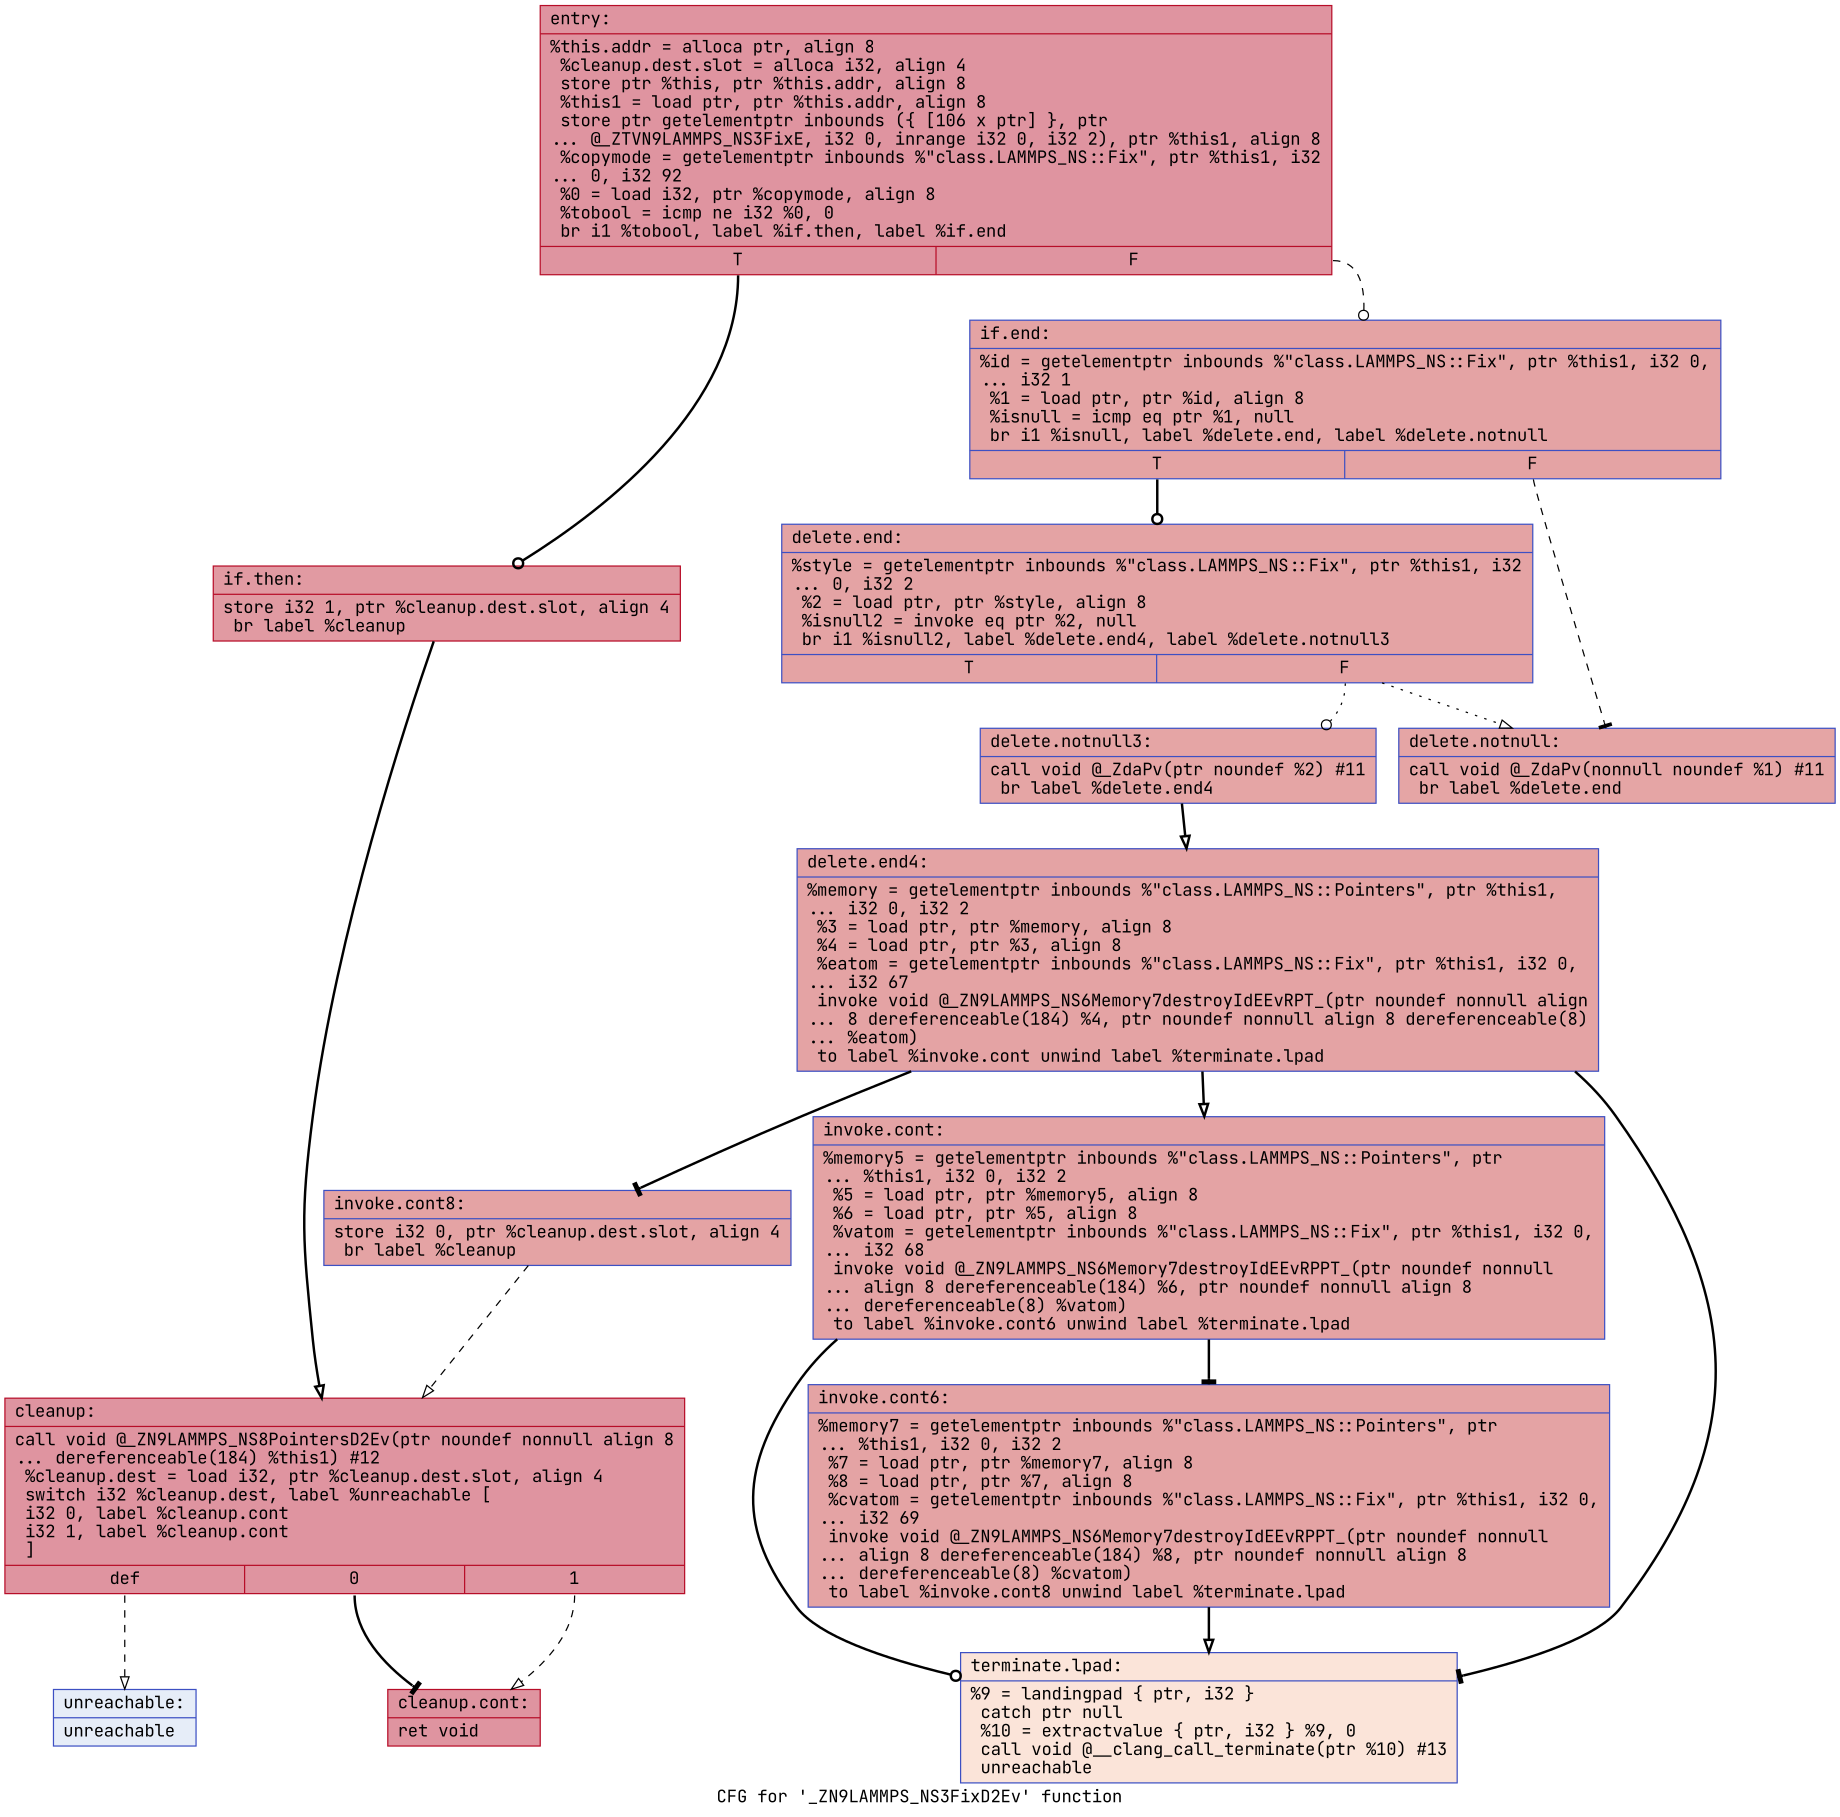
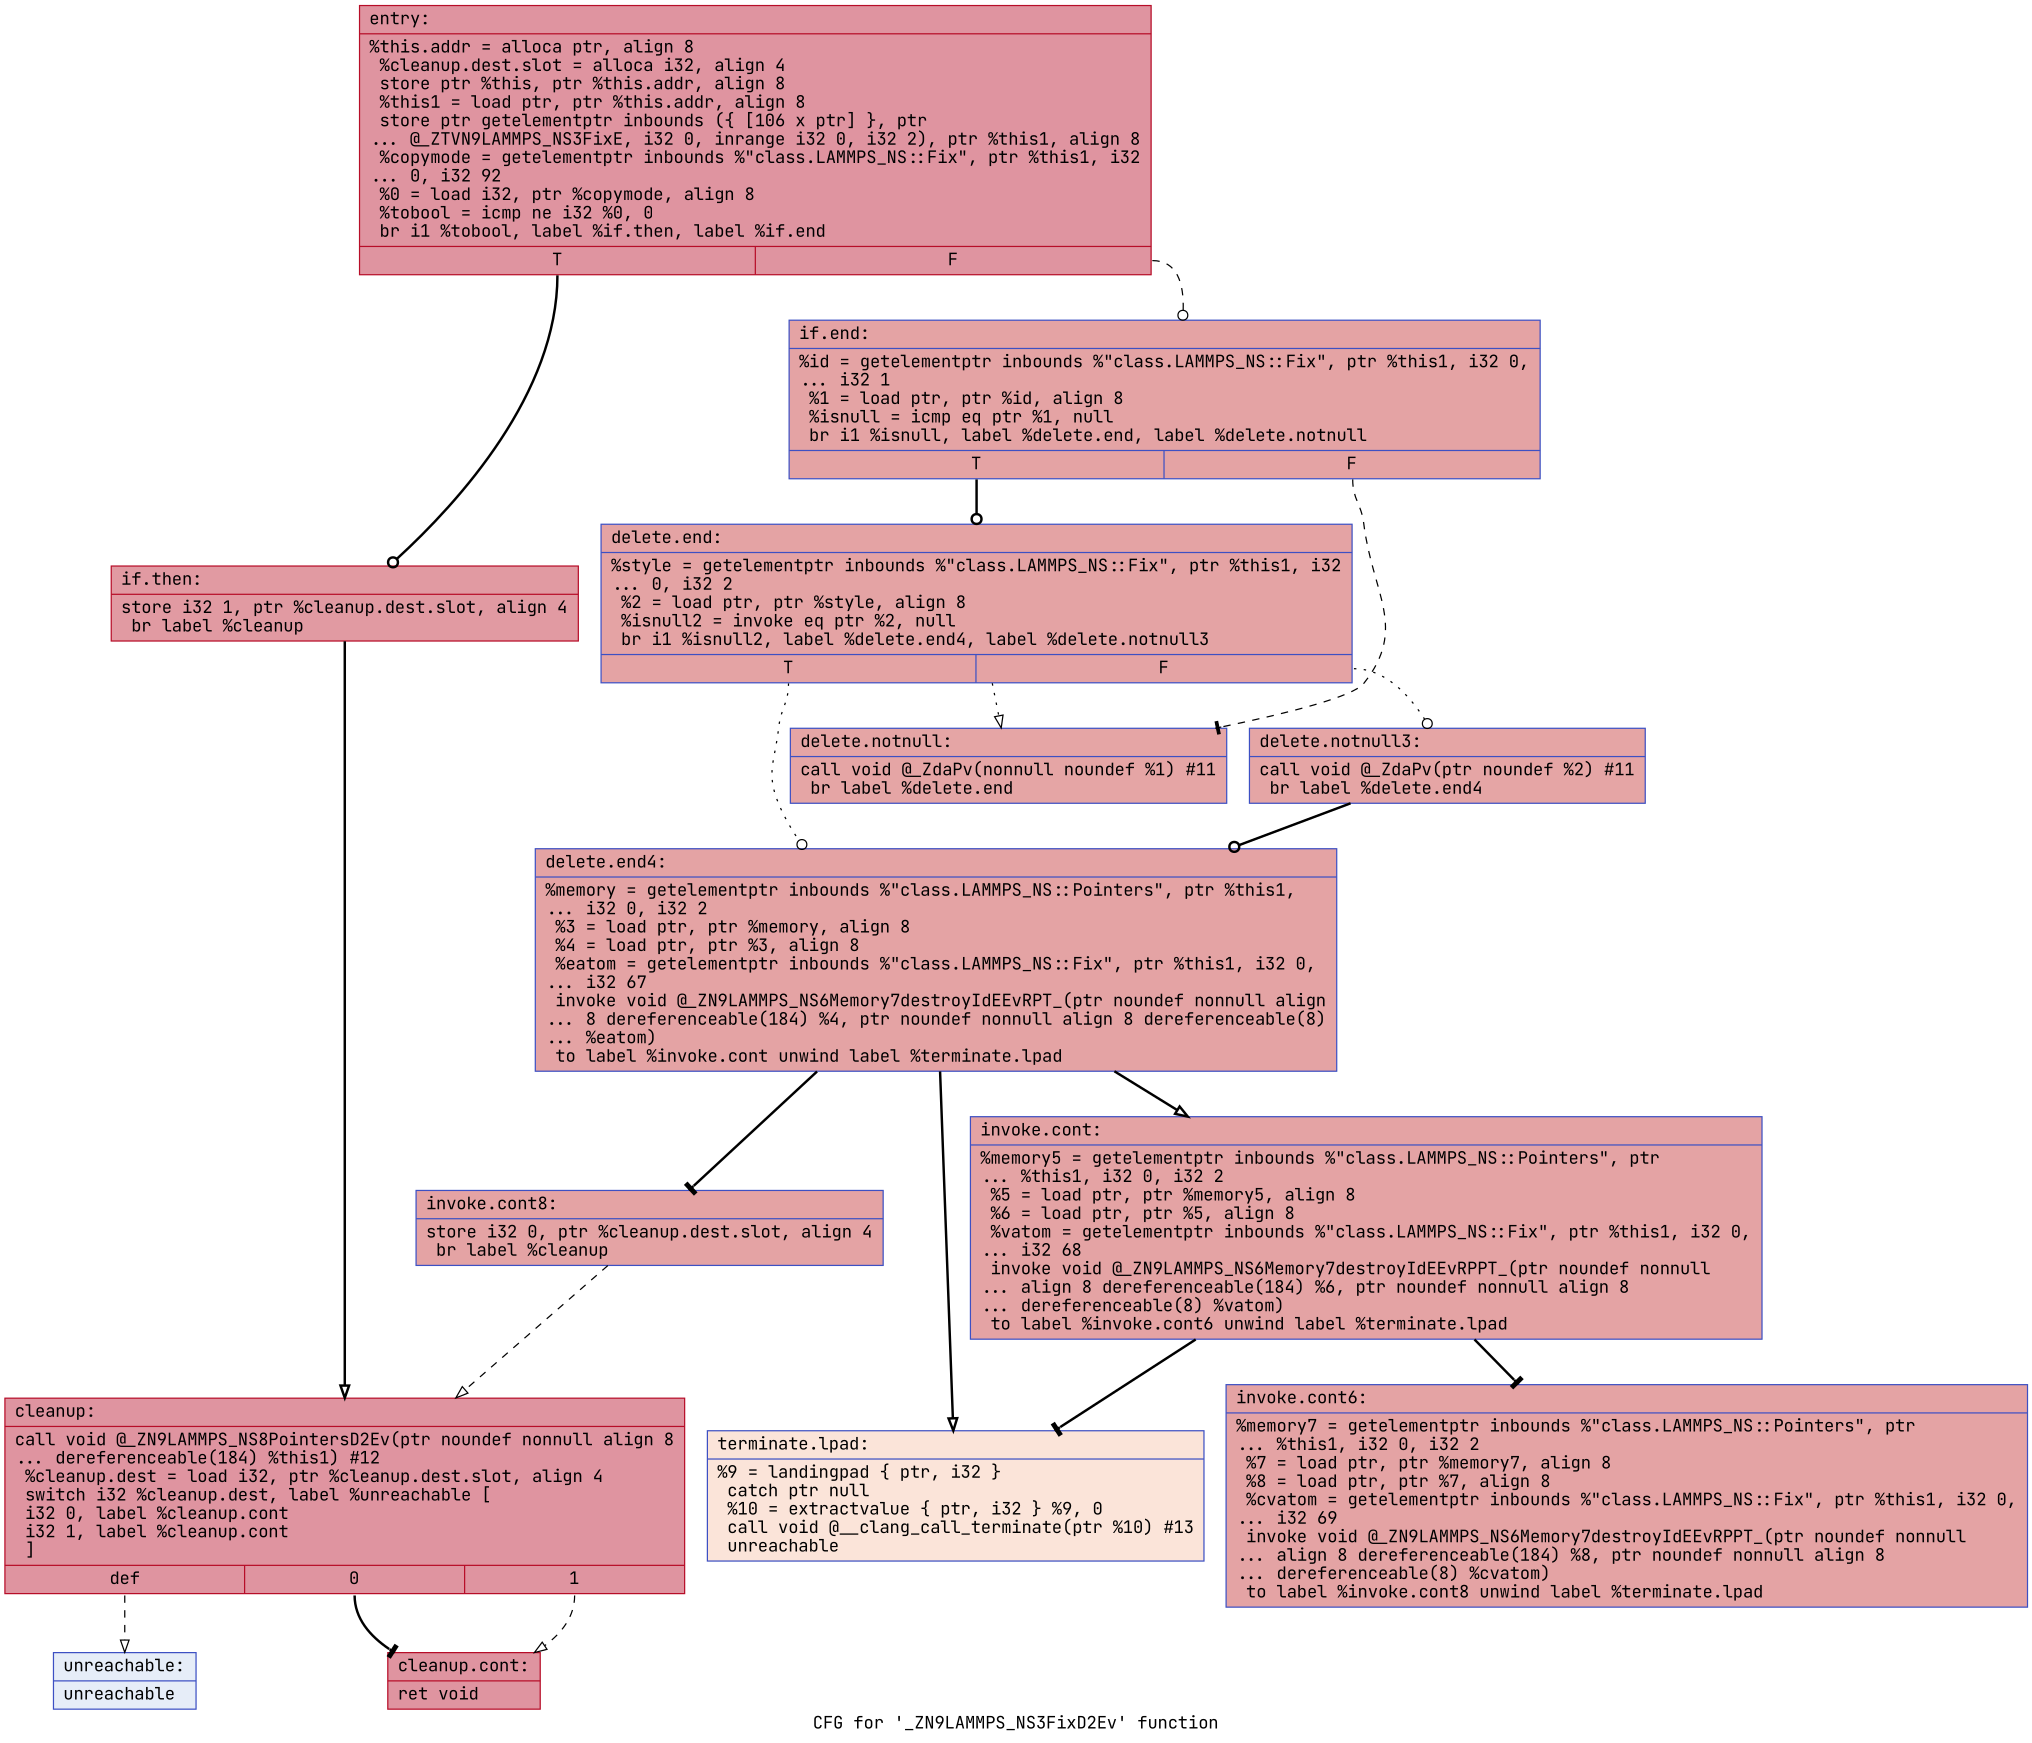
none -> (773, 764)
(1184, 820) -> (1295, 824)
(1711, 1418) -> (946, 1245)
(763, 1550) -> (1128, 1383)
(1209, 1623) -> none
